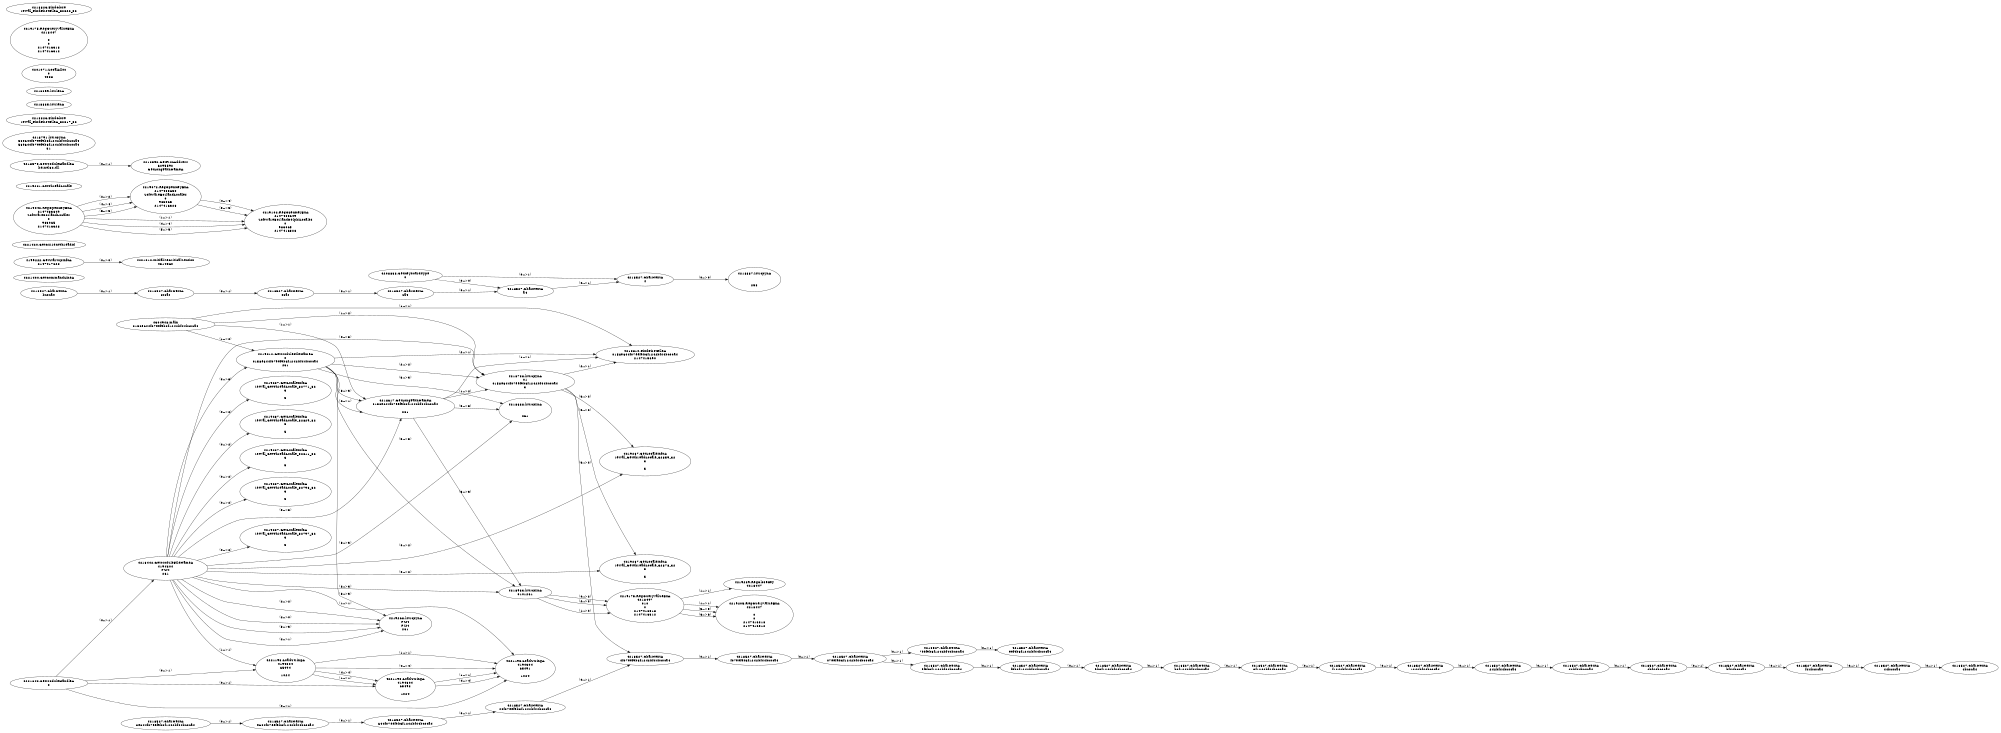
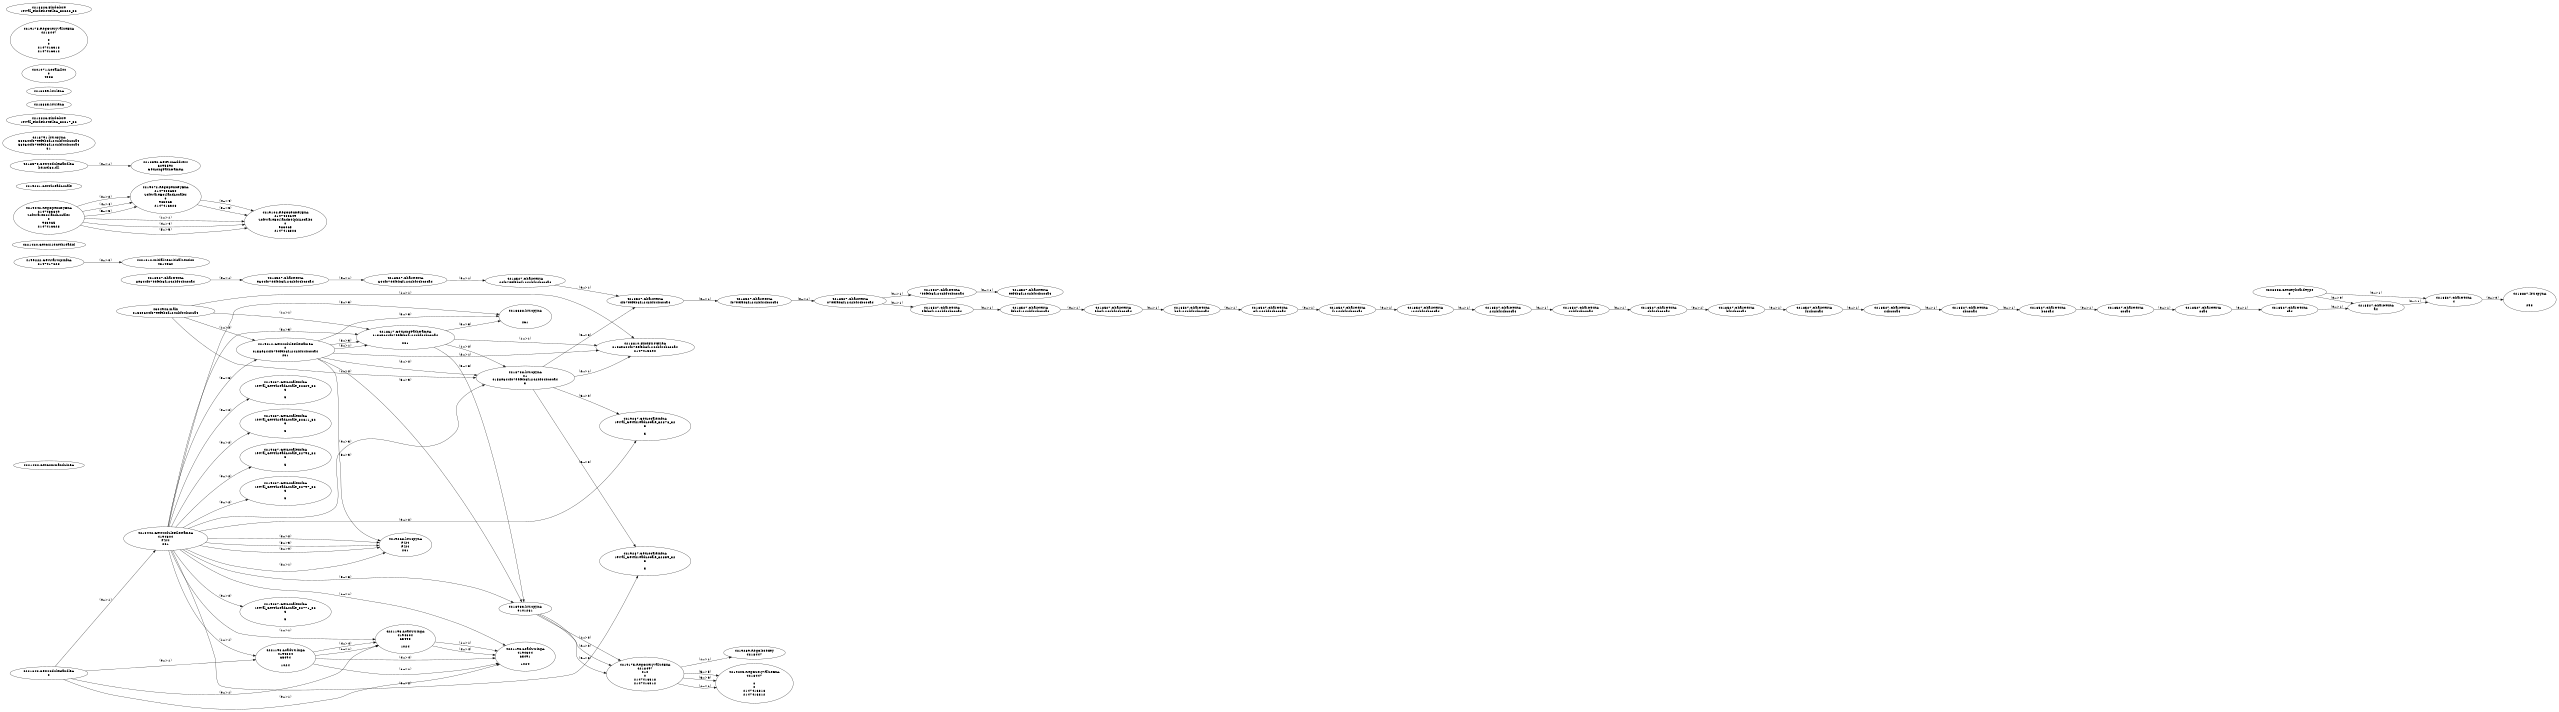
none -> (2008, 310)
none -> (251, 635)
